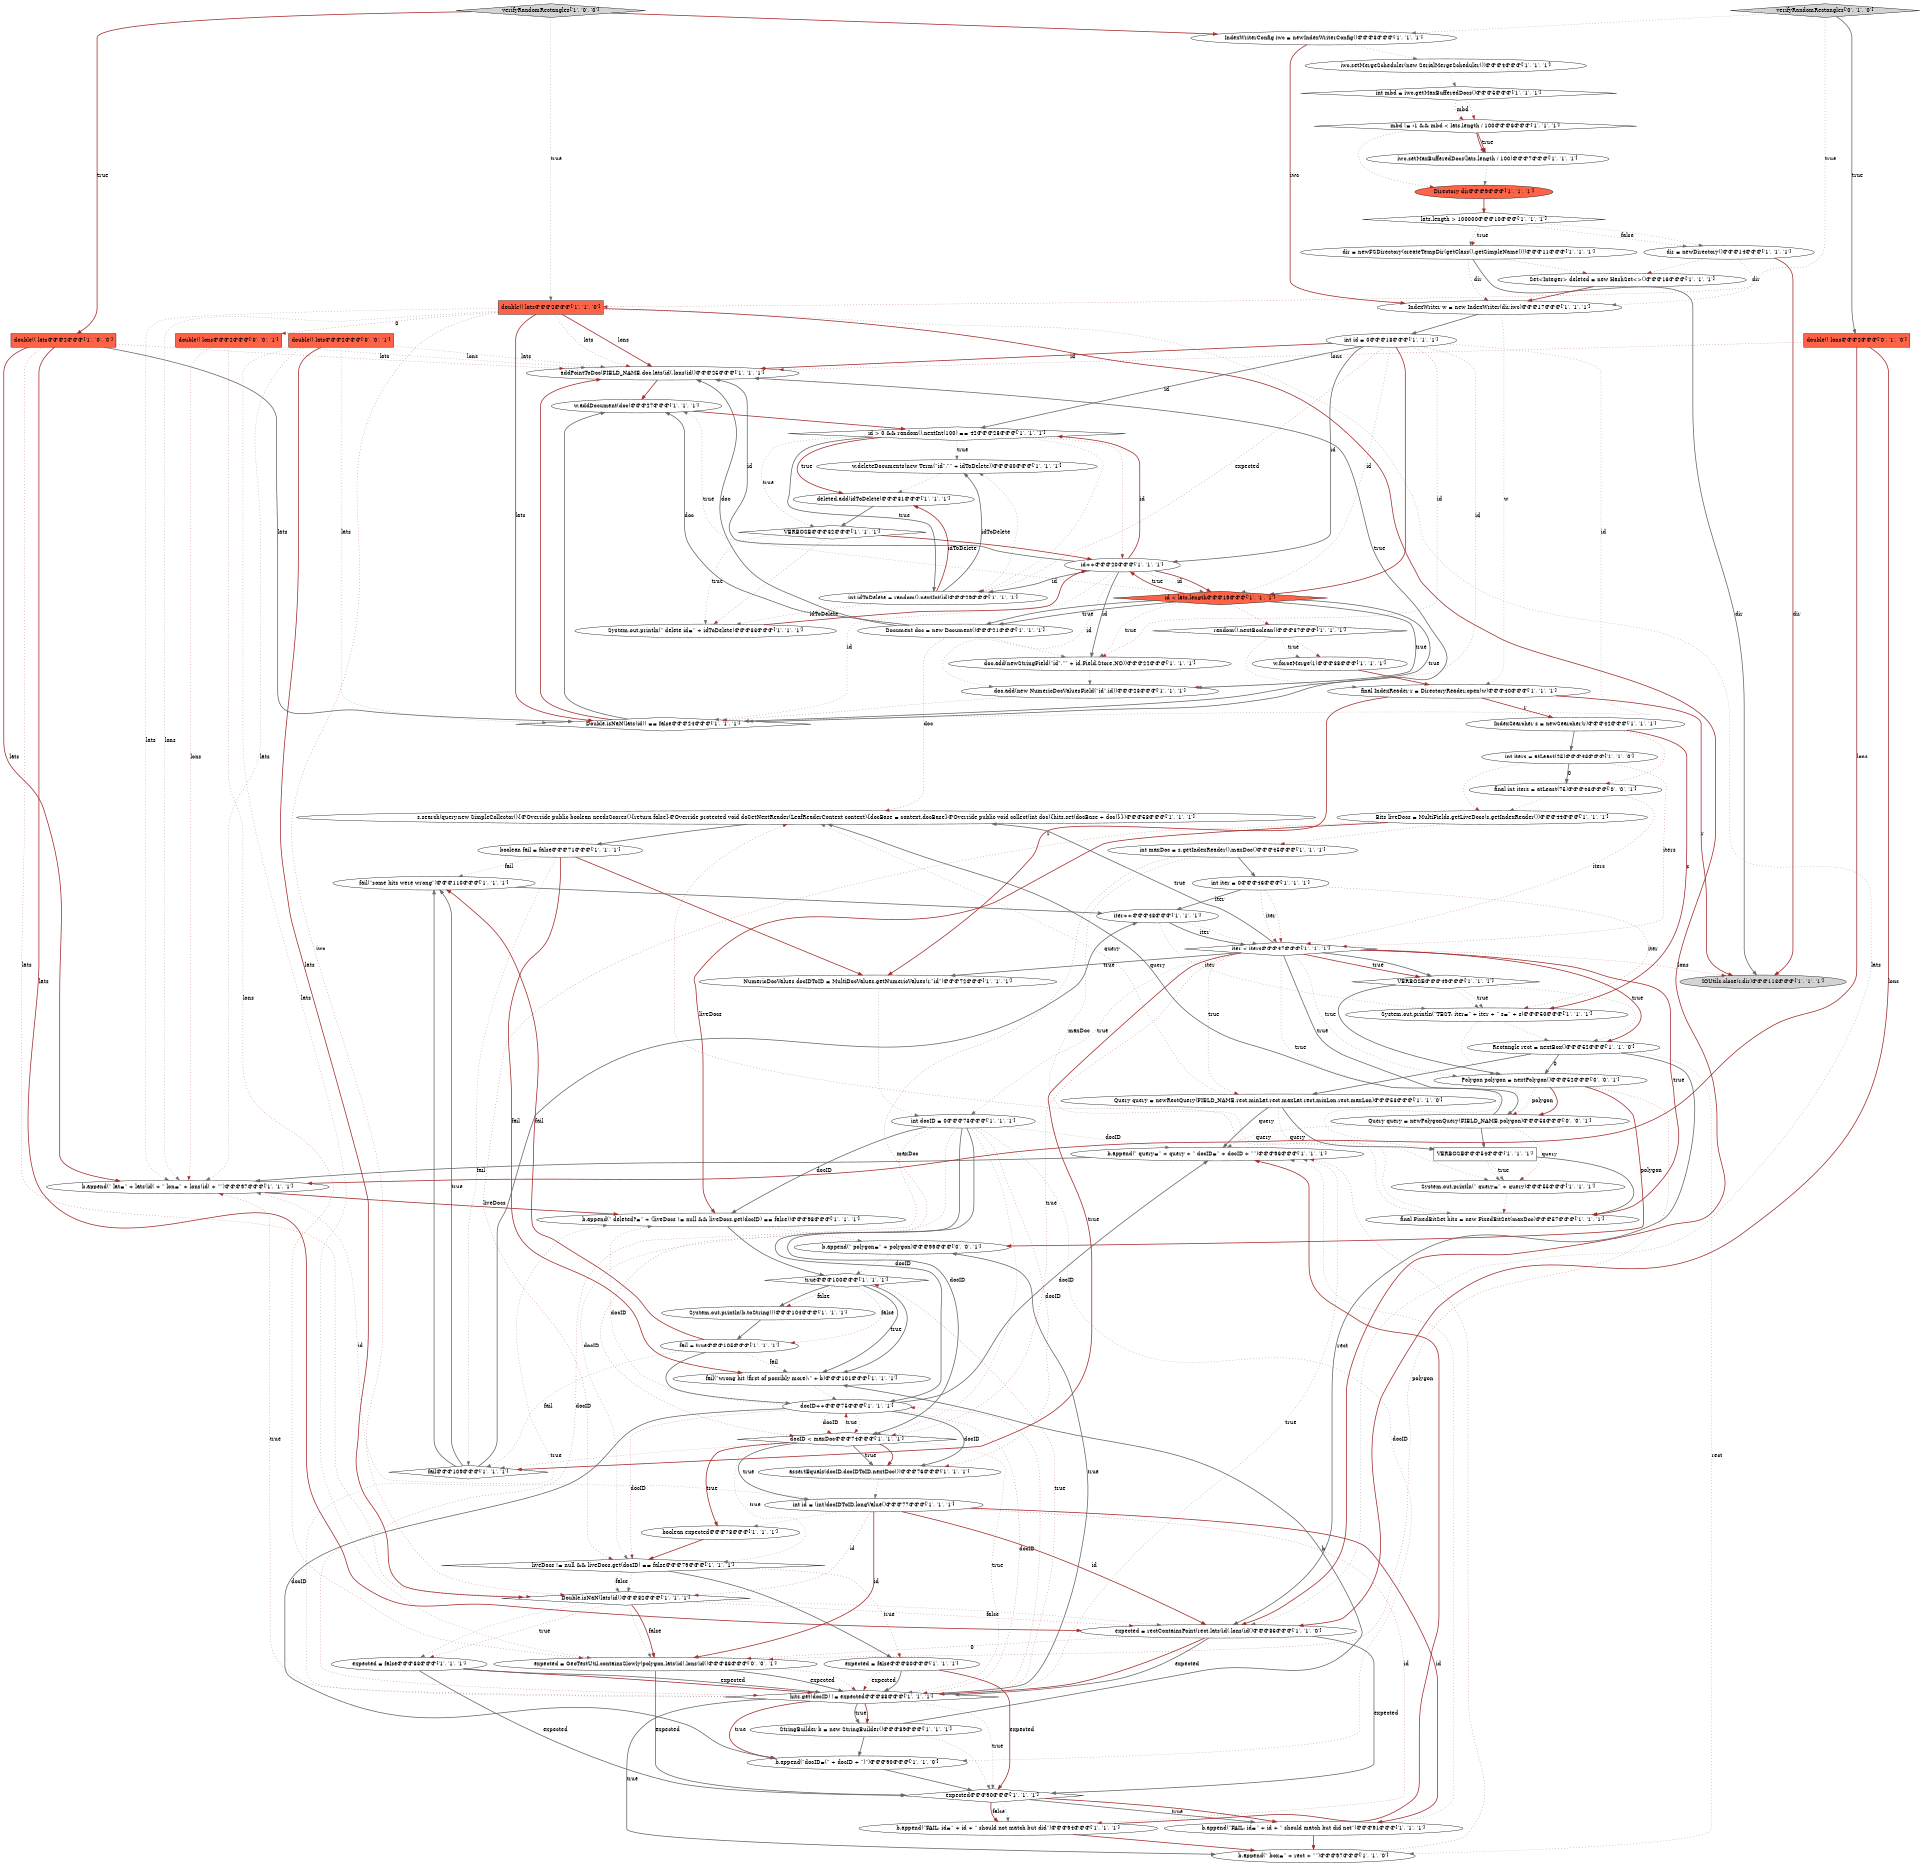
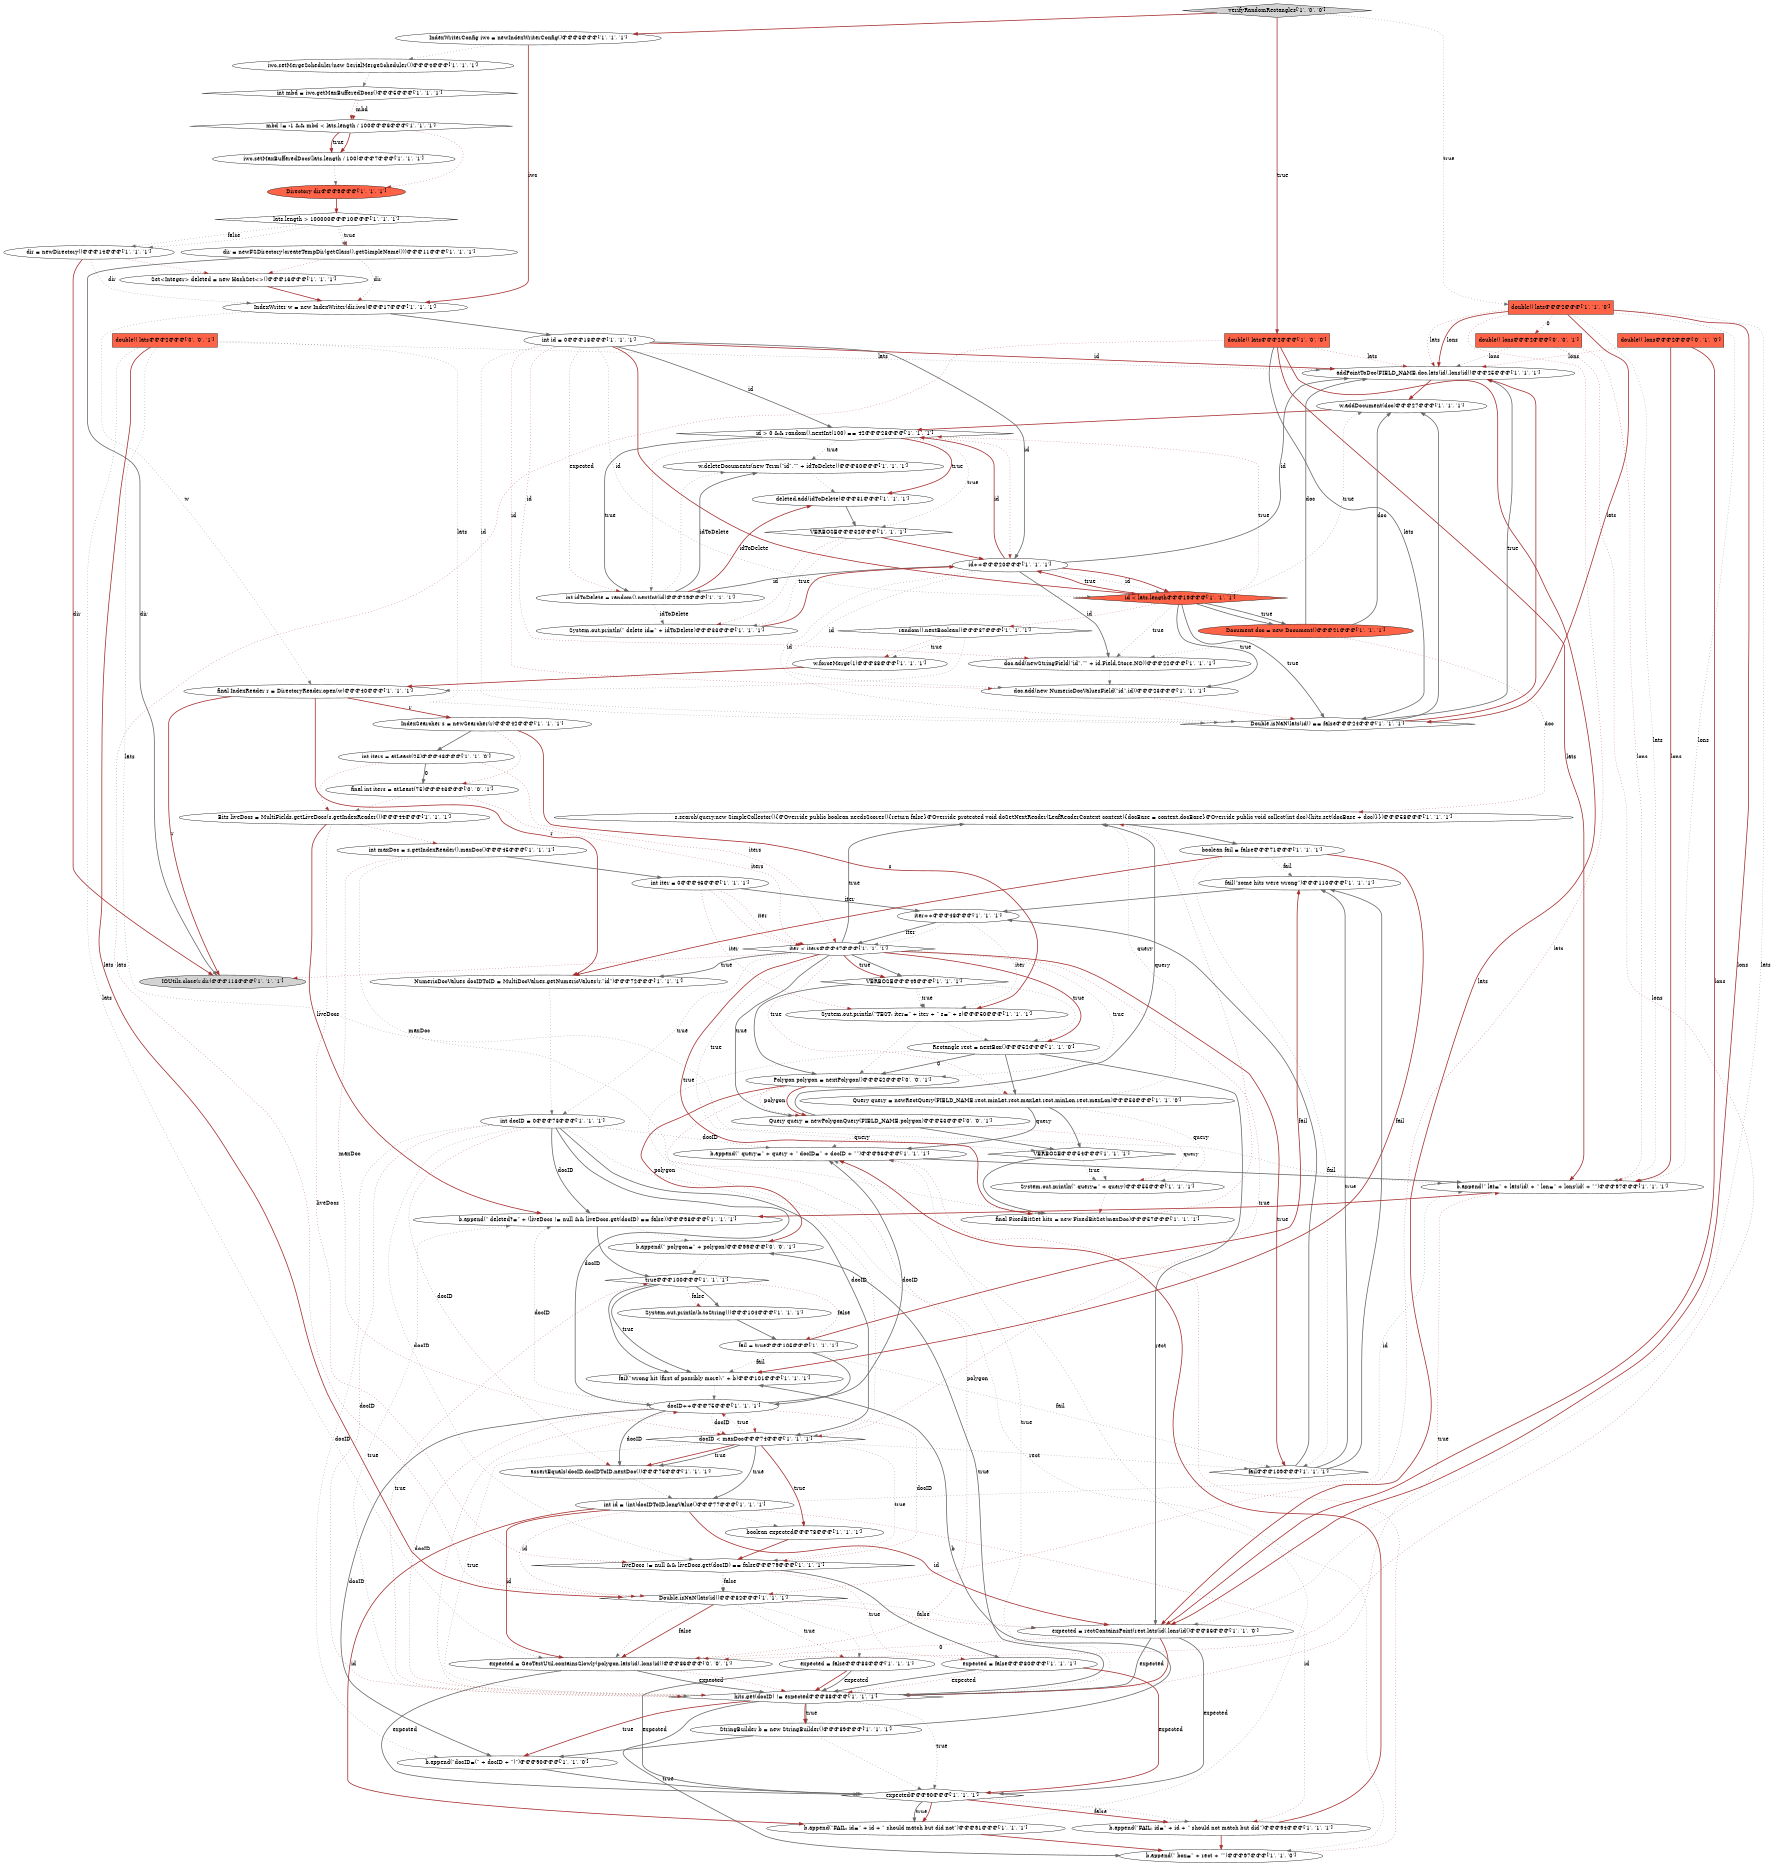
(1825, 11) -> none
none -> (1174, 450)
(965, 631) -> (1306, 631)
(321, 949) -> (1559, 949)
(1485, 1154) -> (1082, 1154)
